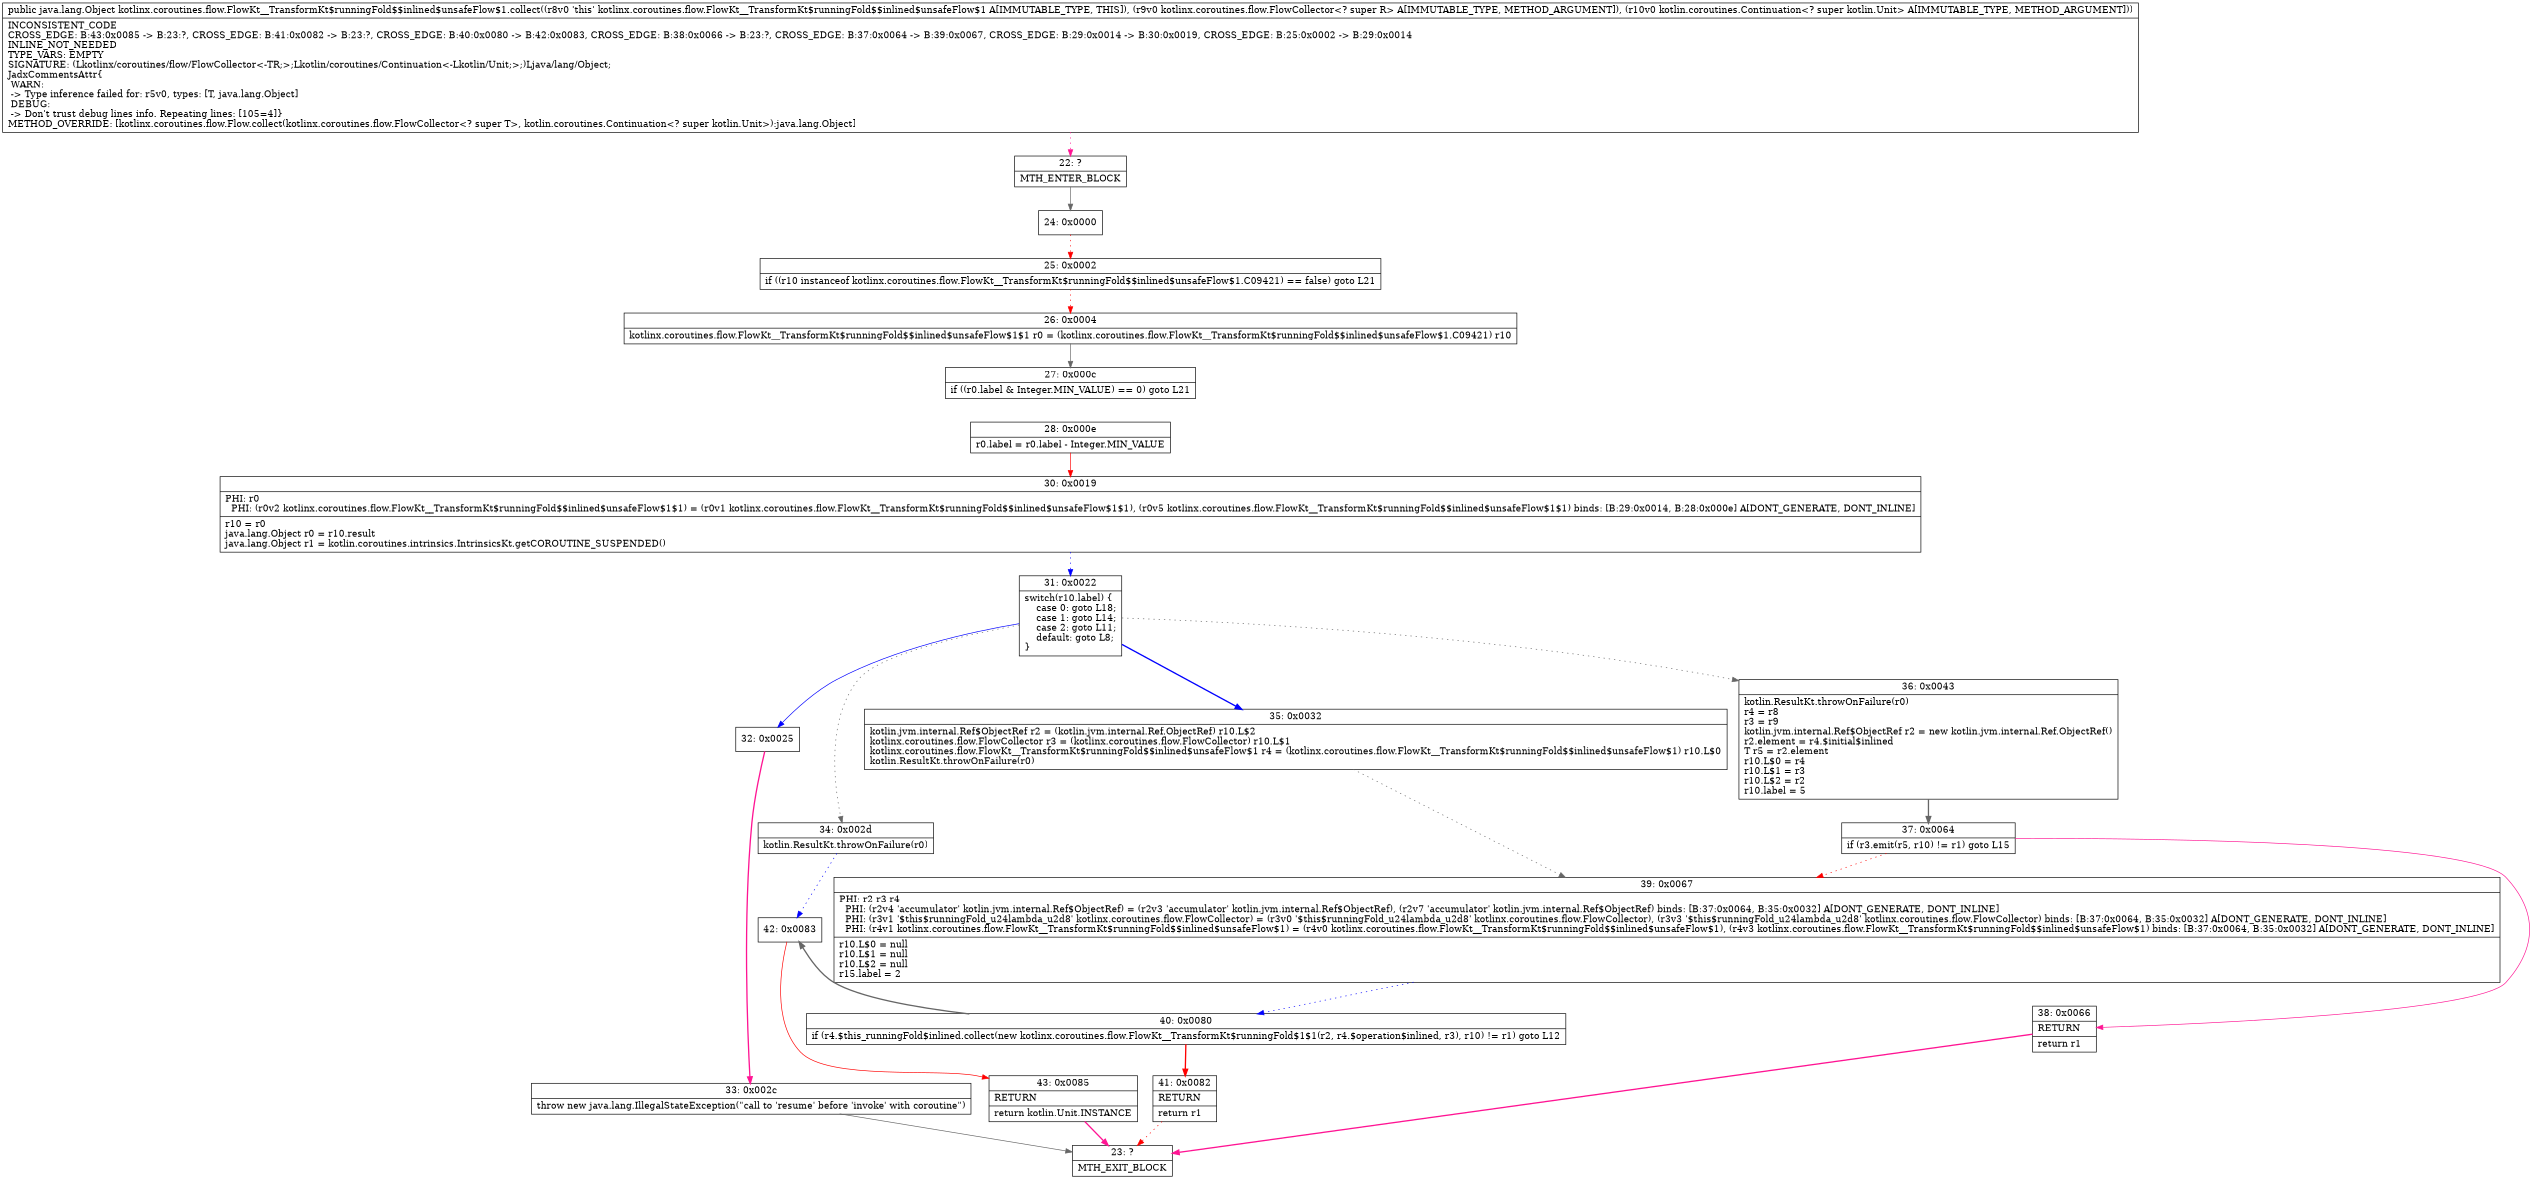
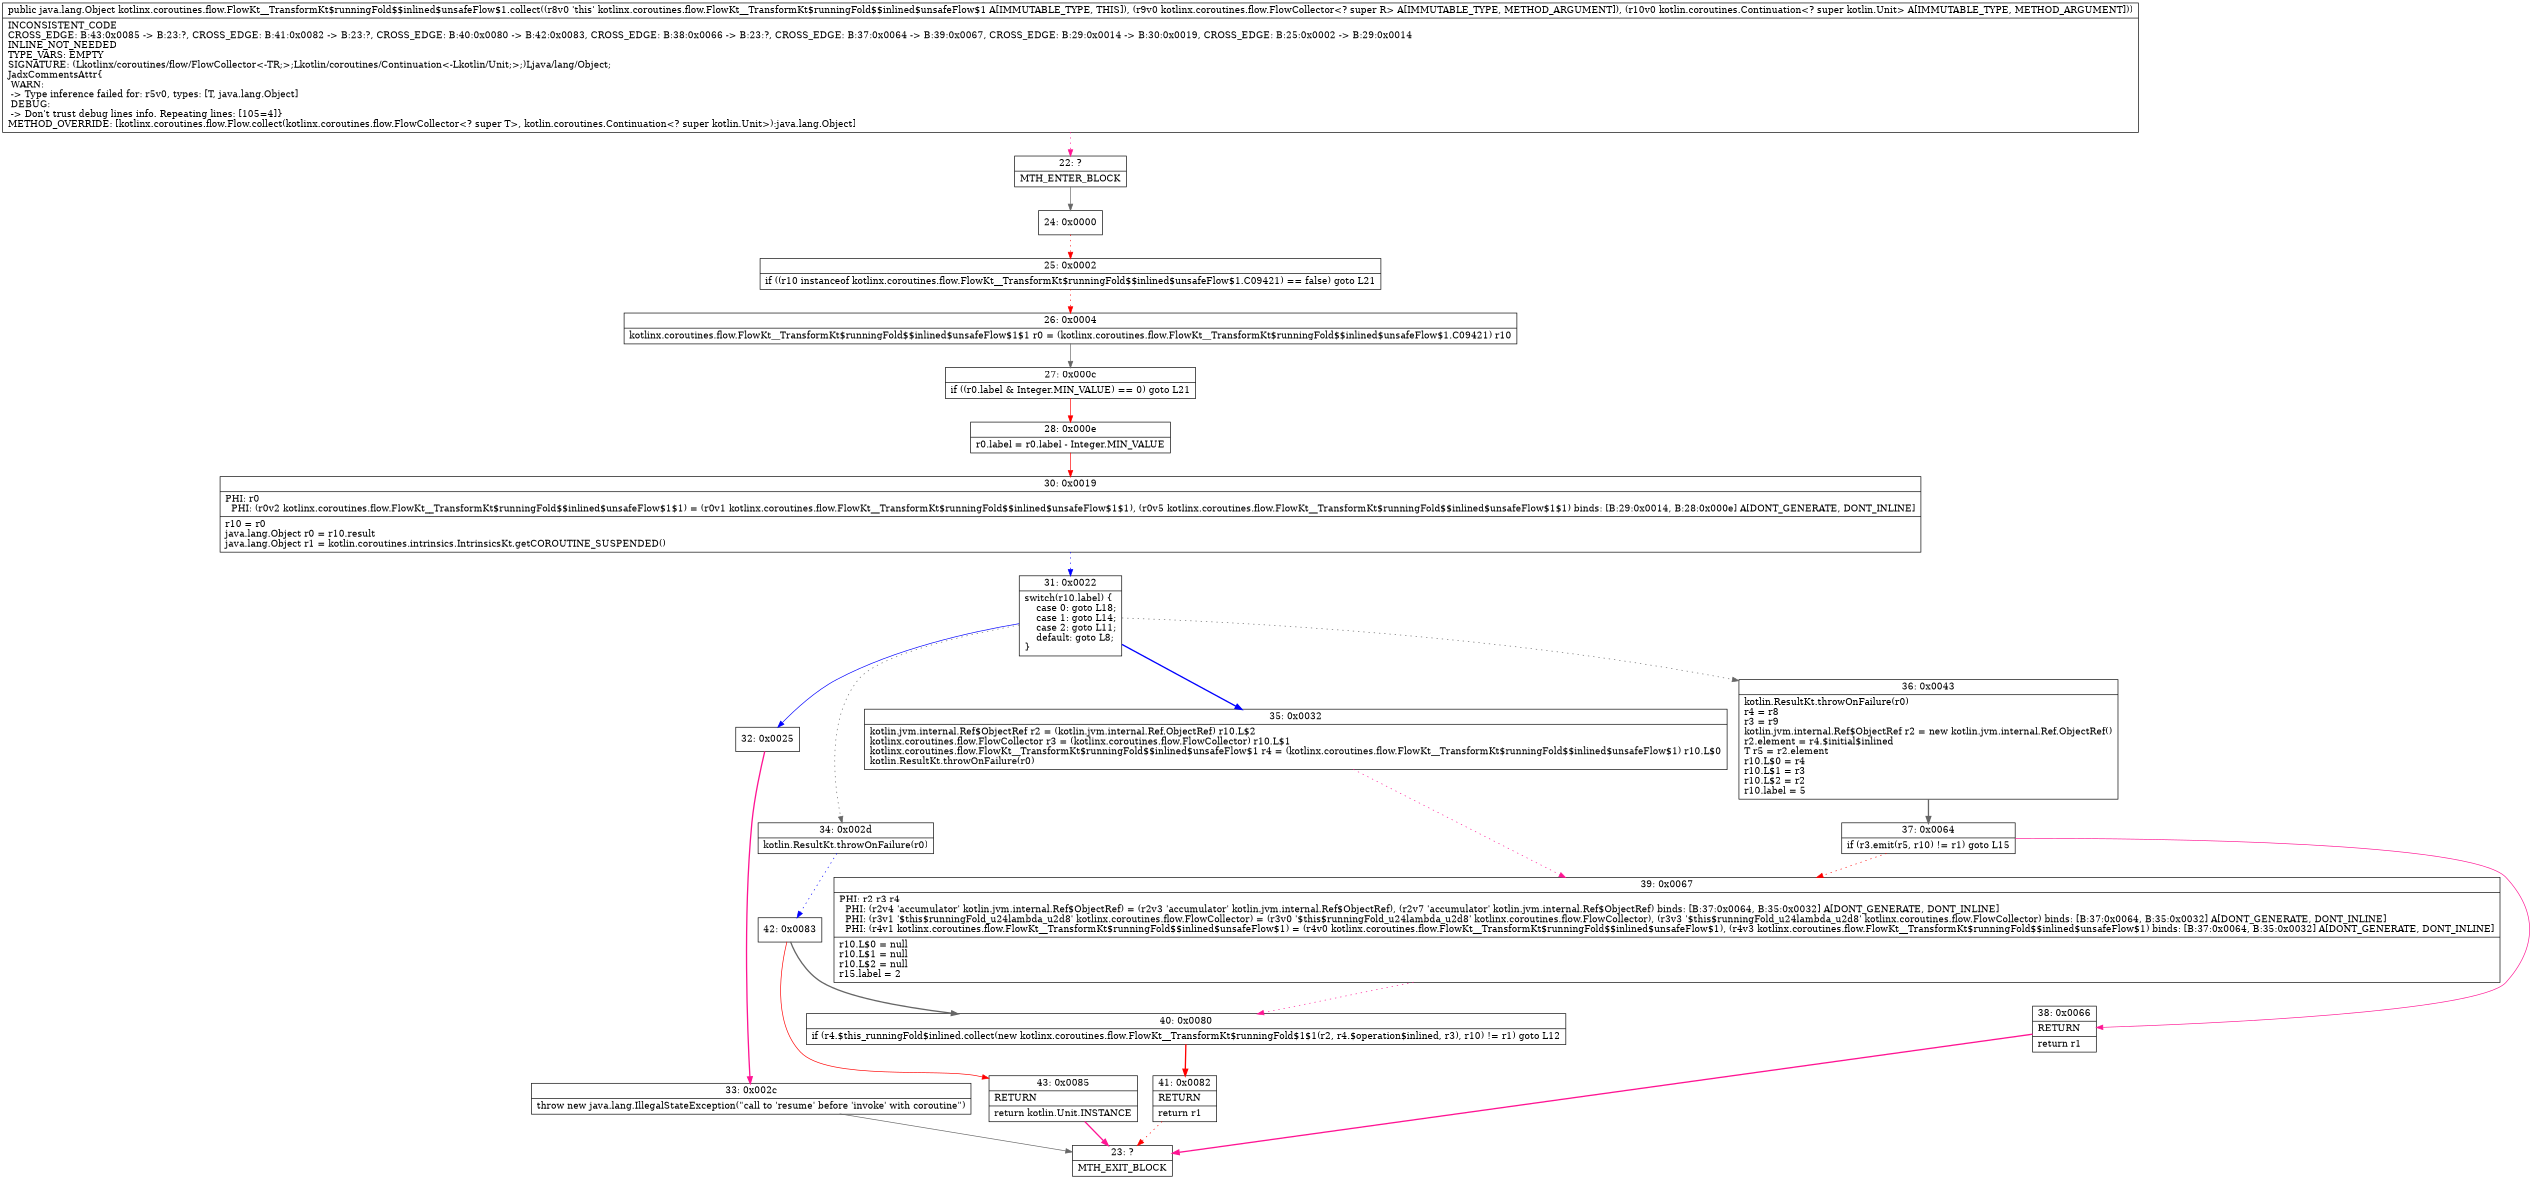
none -> (1070, 407)
(1456, 822) -> (1456, 822)
(1339, 997) -> (1339, 997)
(877, 998) -> (860, 997)
